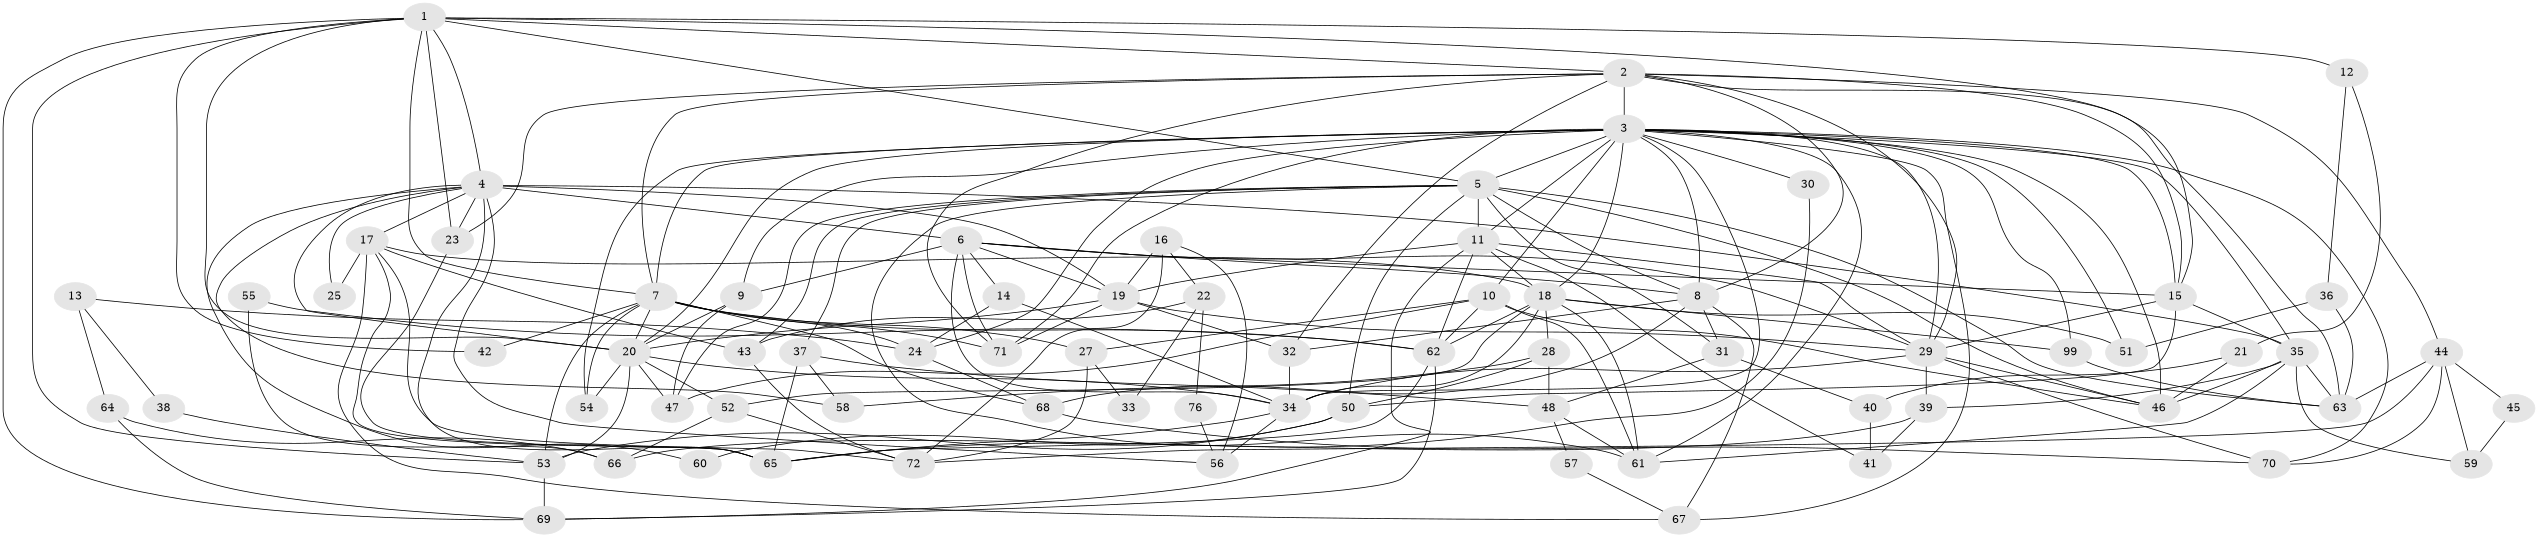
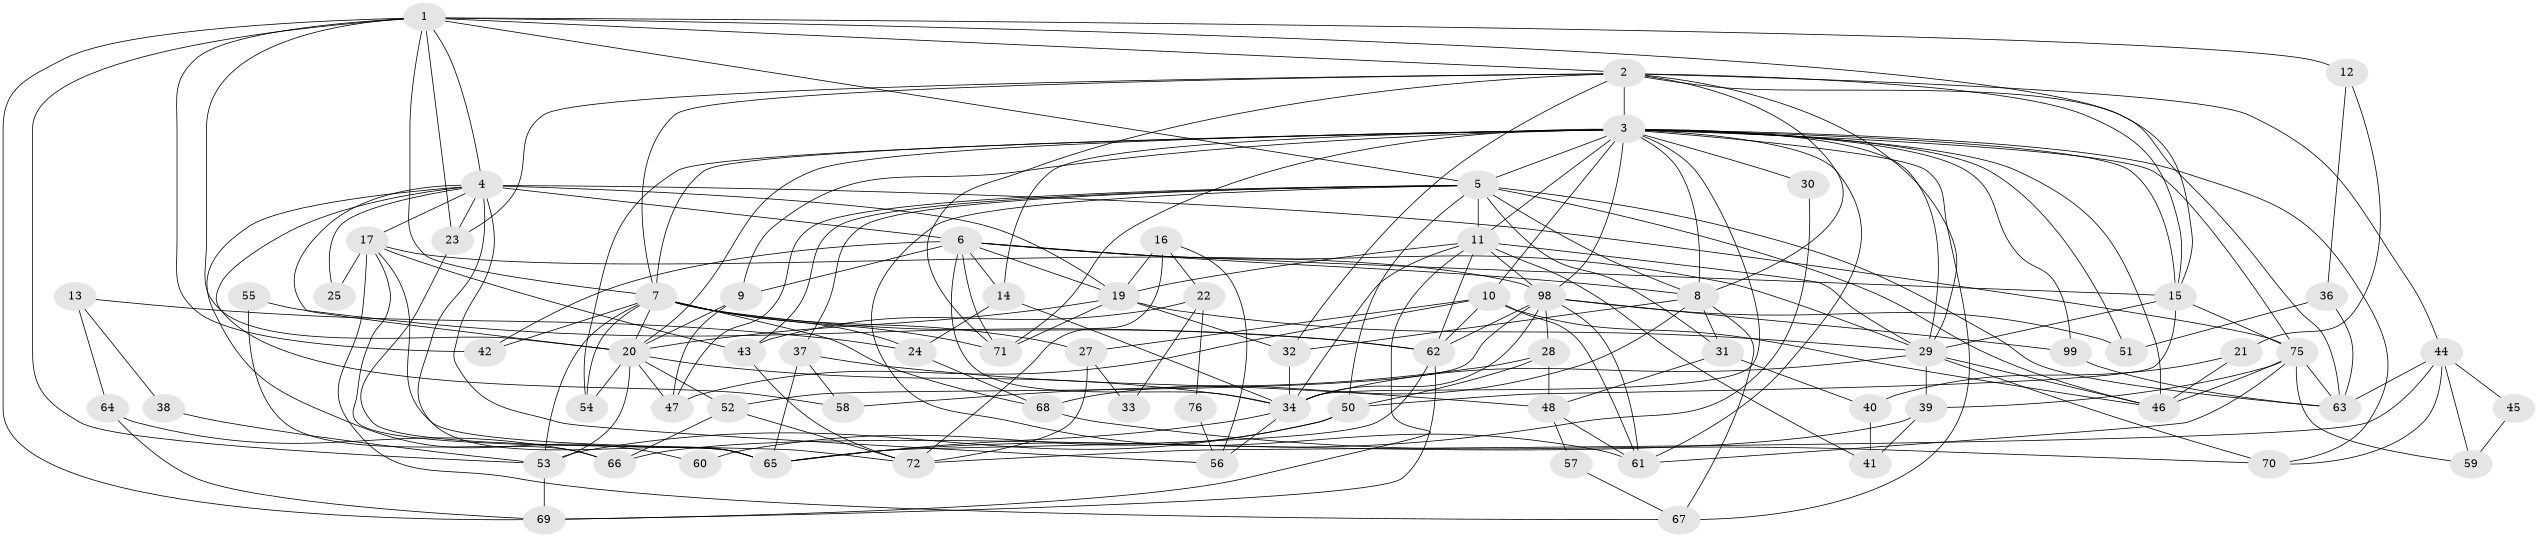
(1237, 161) -> (1196, 146)
none -> (747, 258)
(1545, 297) -> (1545, 297)
none -> (1363, 303)
(2297, 352) -> (2297, 352)
